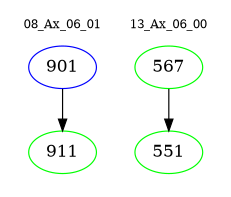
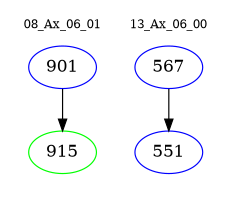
(169, 67) -> (169, 67)
(63, 152) -> (63, 152)
(169, 152) -> (169, 152)
